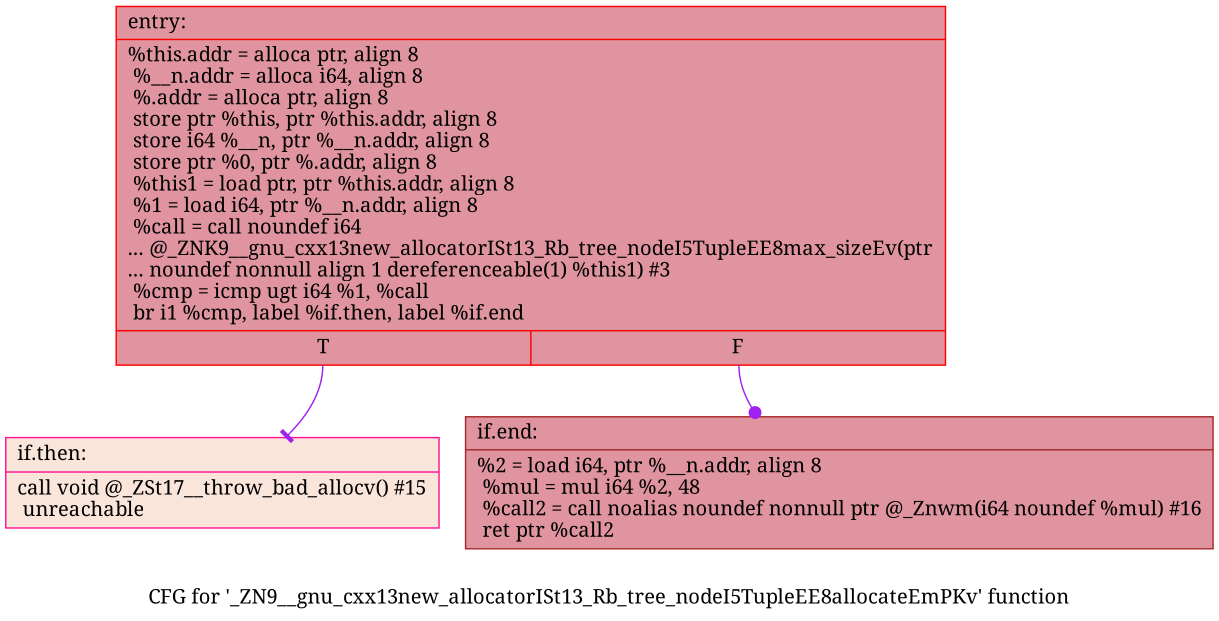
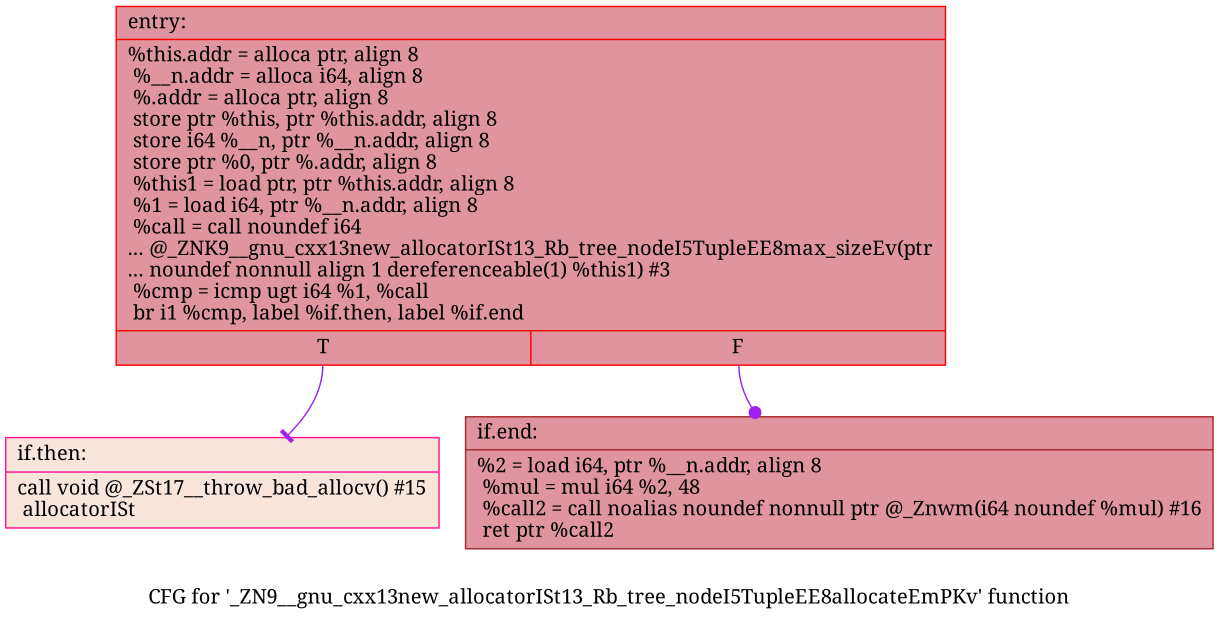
(81, 510) -> (77, 510)
